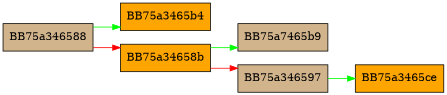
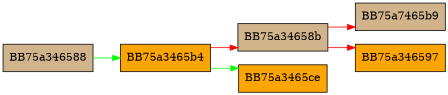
(103, 48) -> (220, 48)
(220, 48) -> (338, 27)
(165, 58) -> (283, 37)
(283, 79) -> (400, 58)
(338, 79) -> (221, 68)
